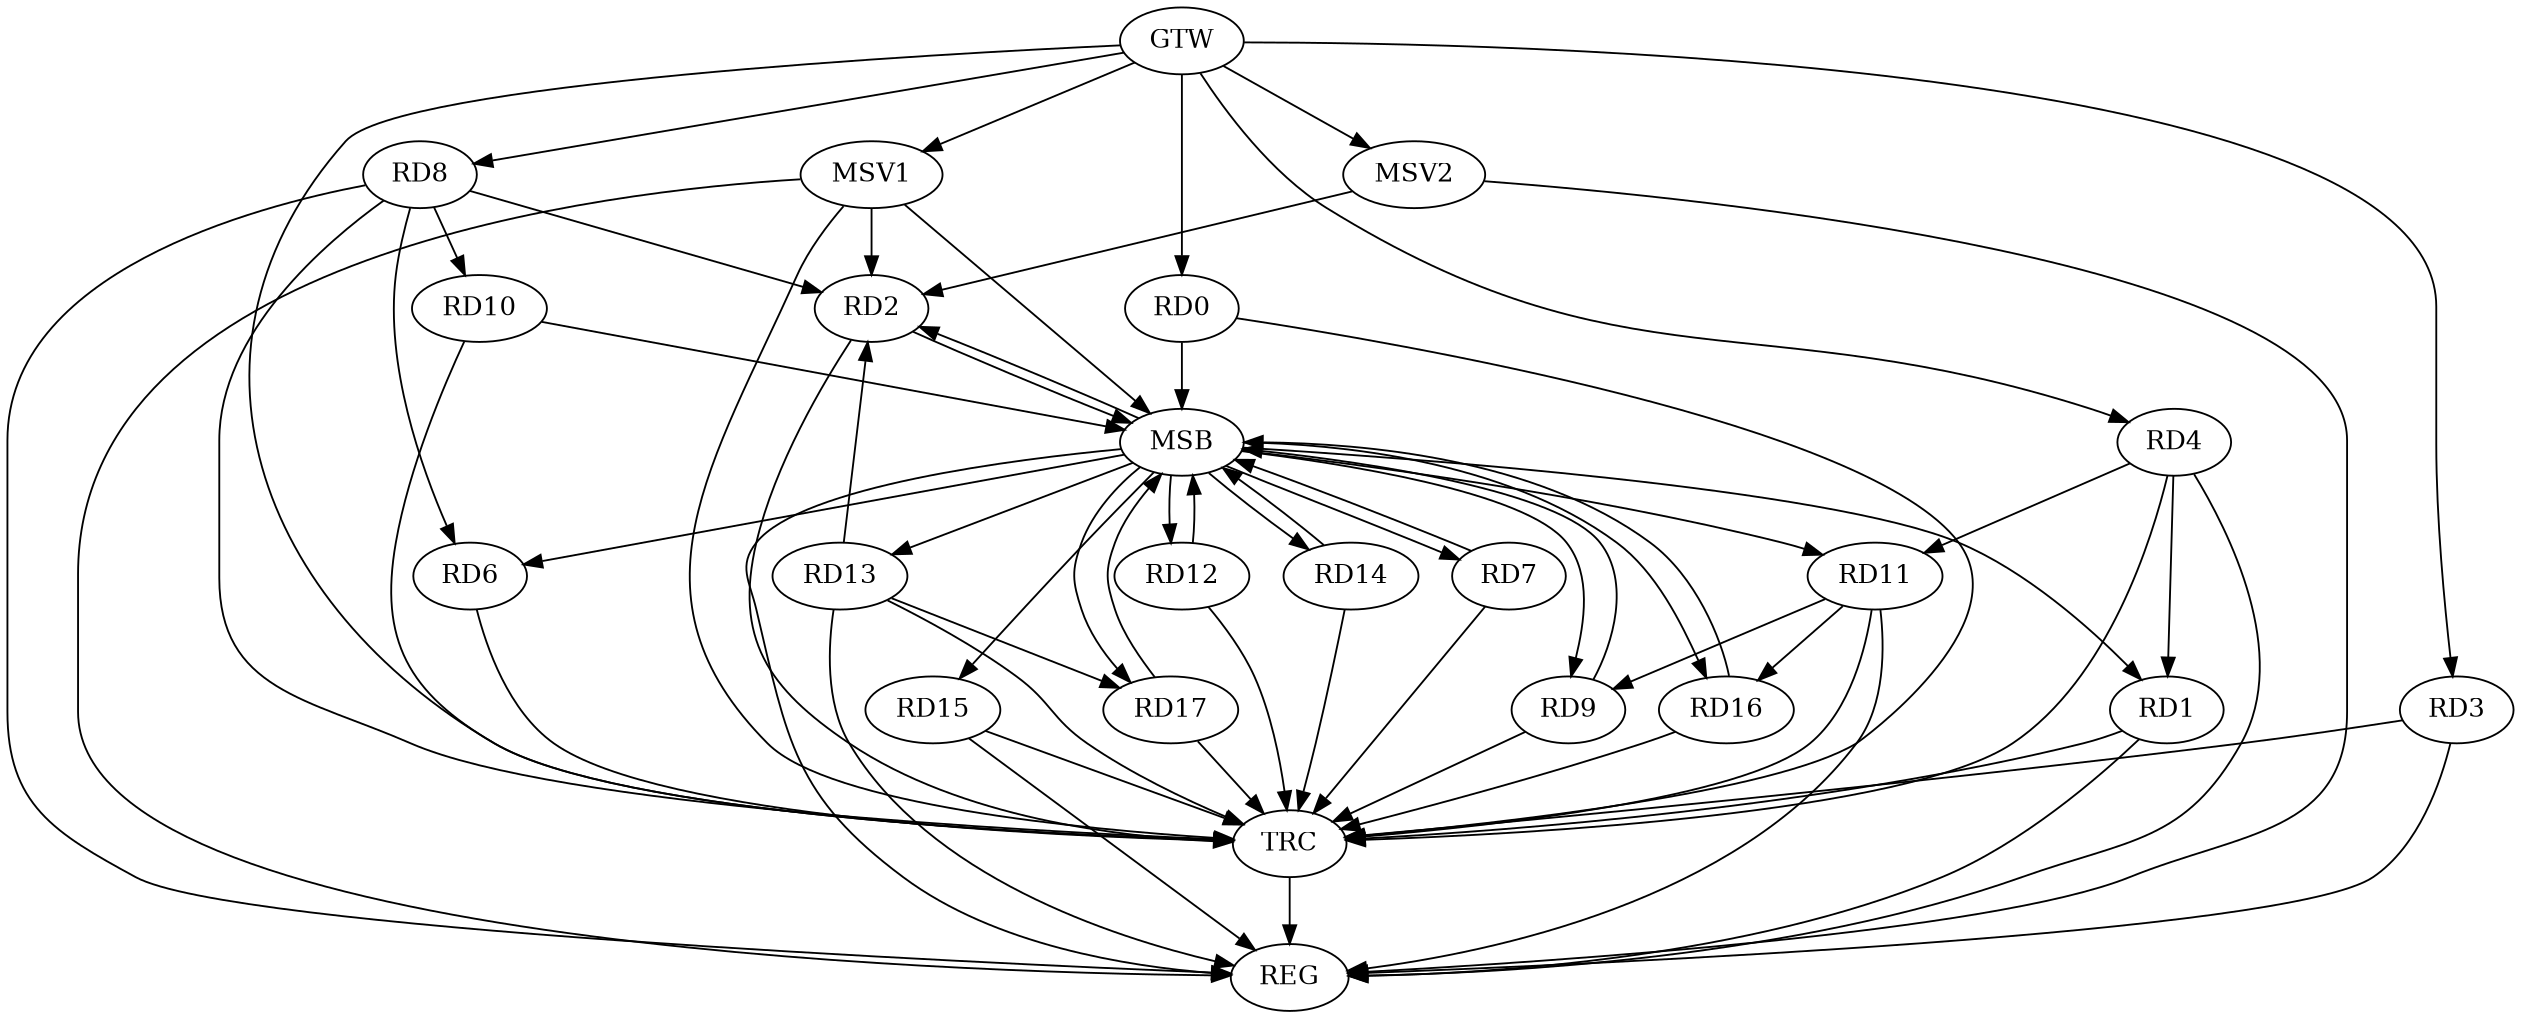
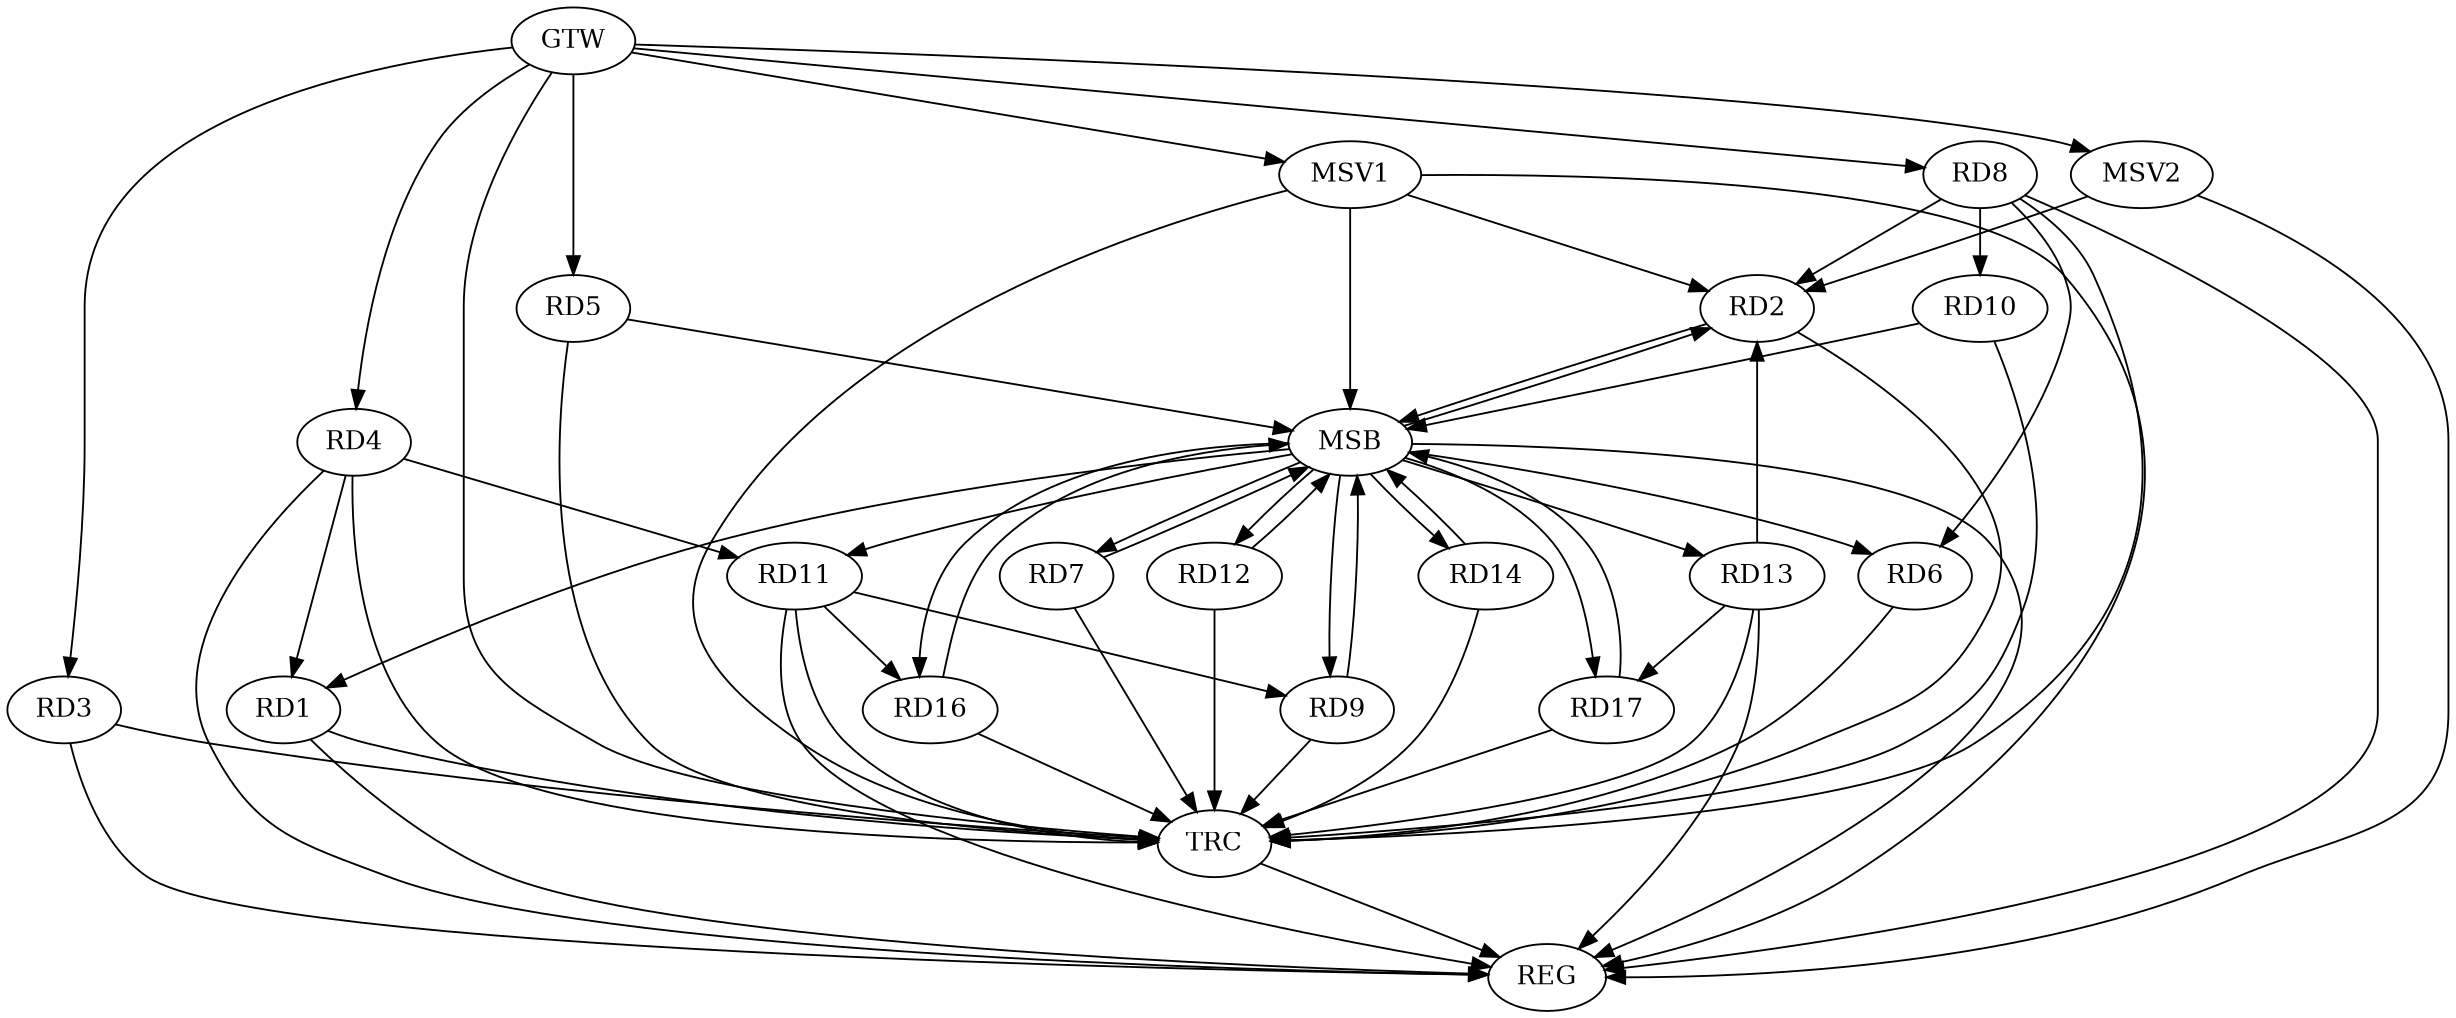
(1182, 308) -> (573, 308)
(933, 710) -> none
